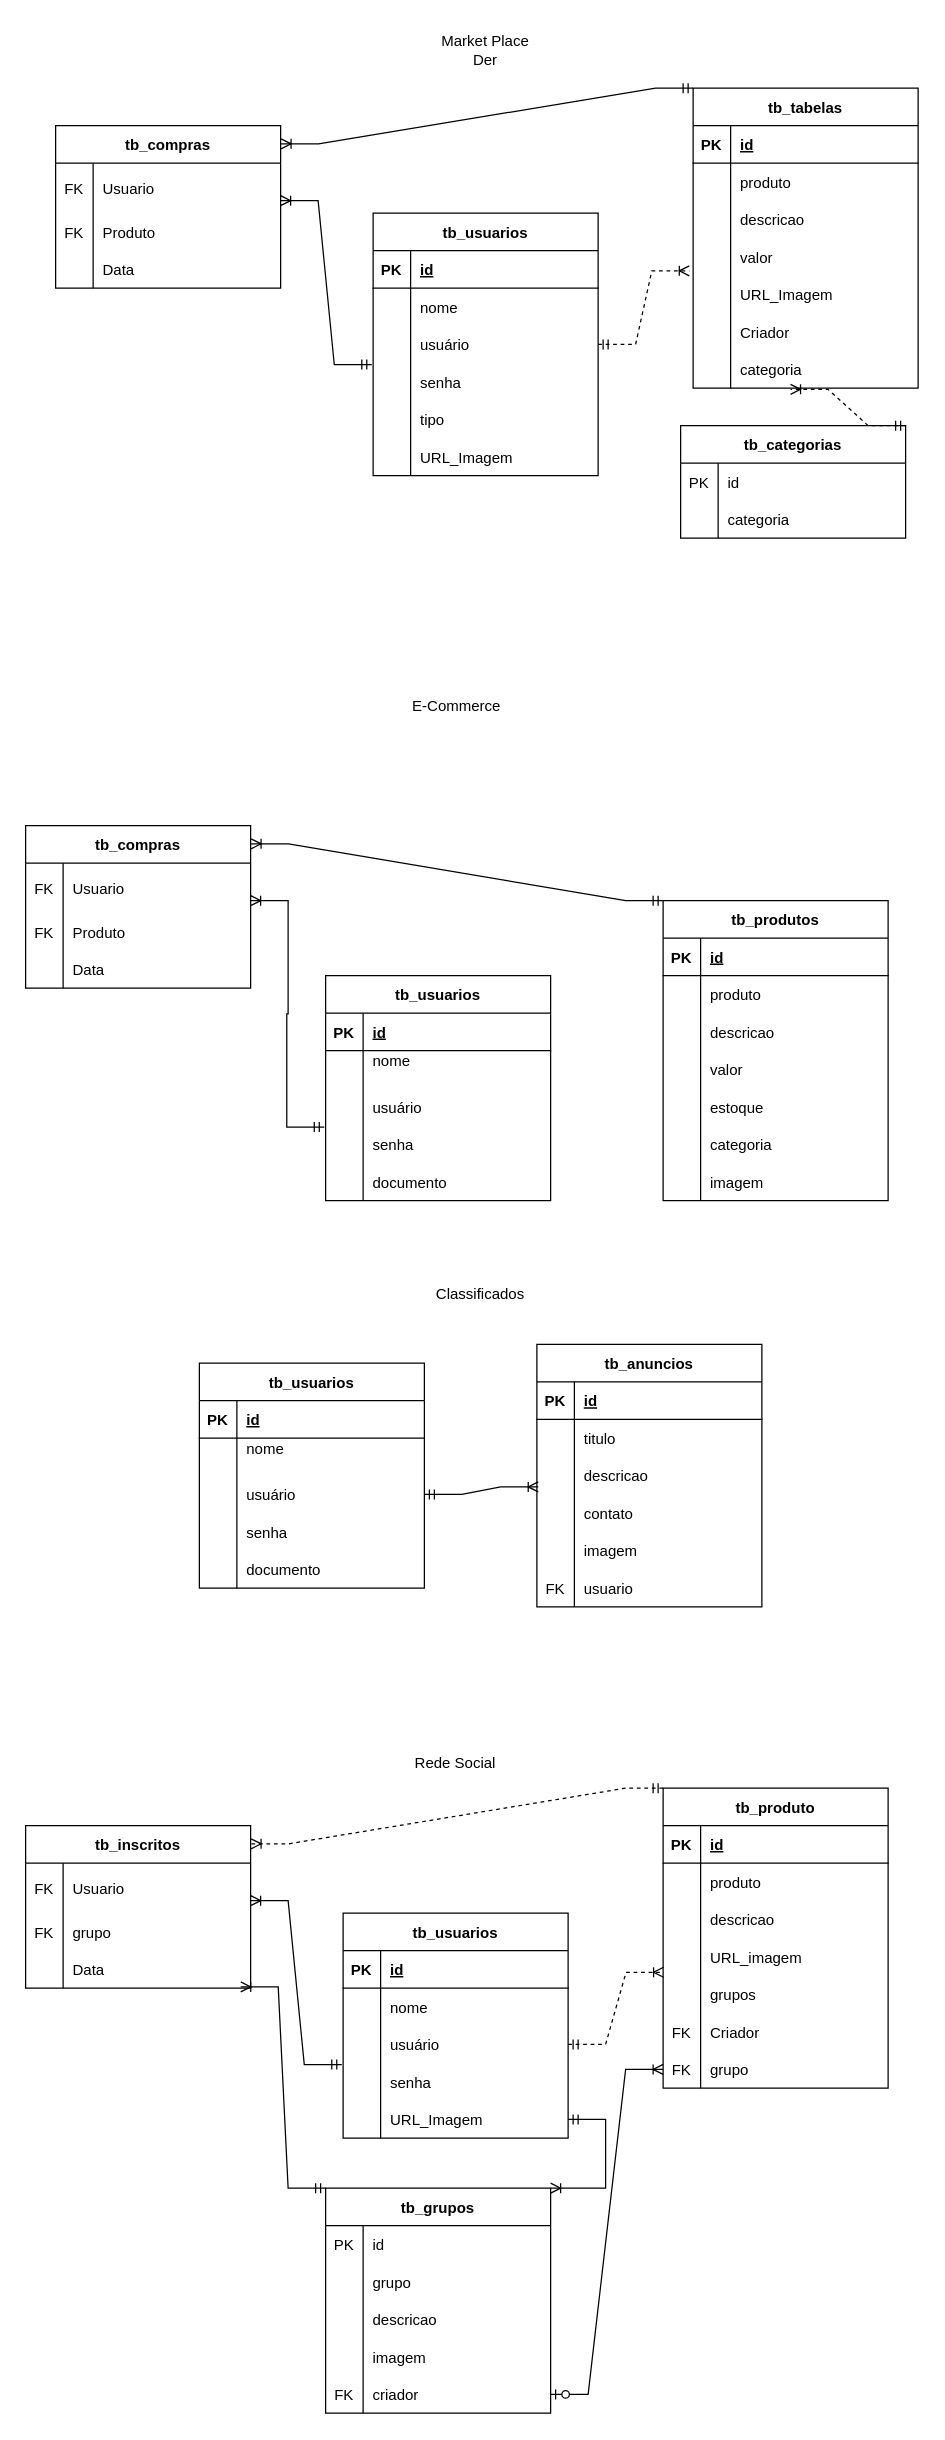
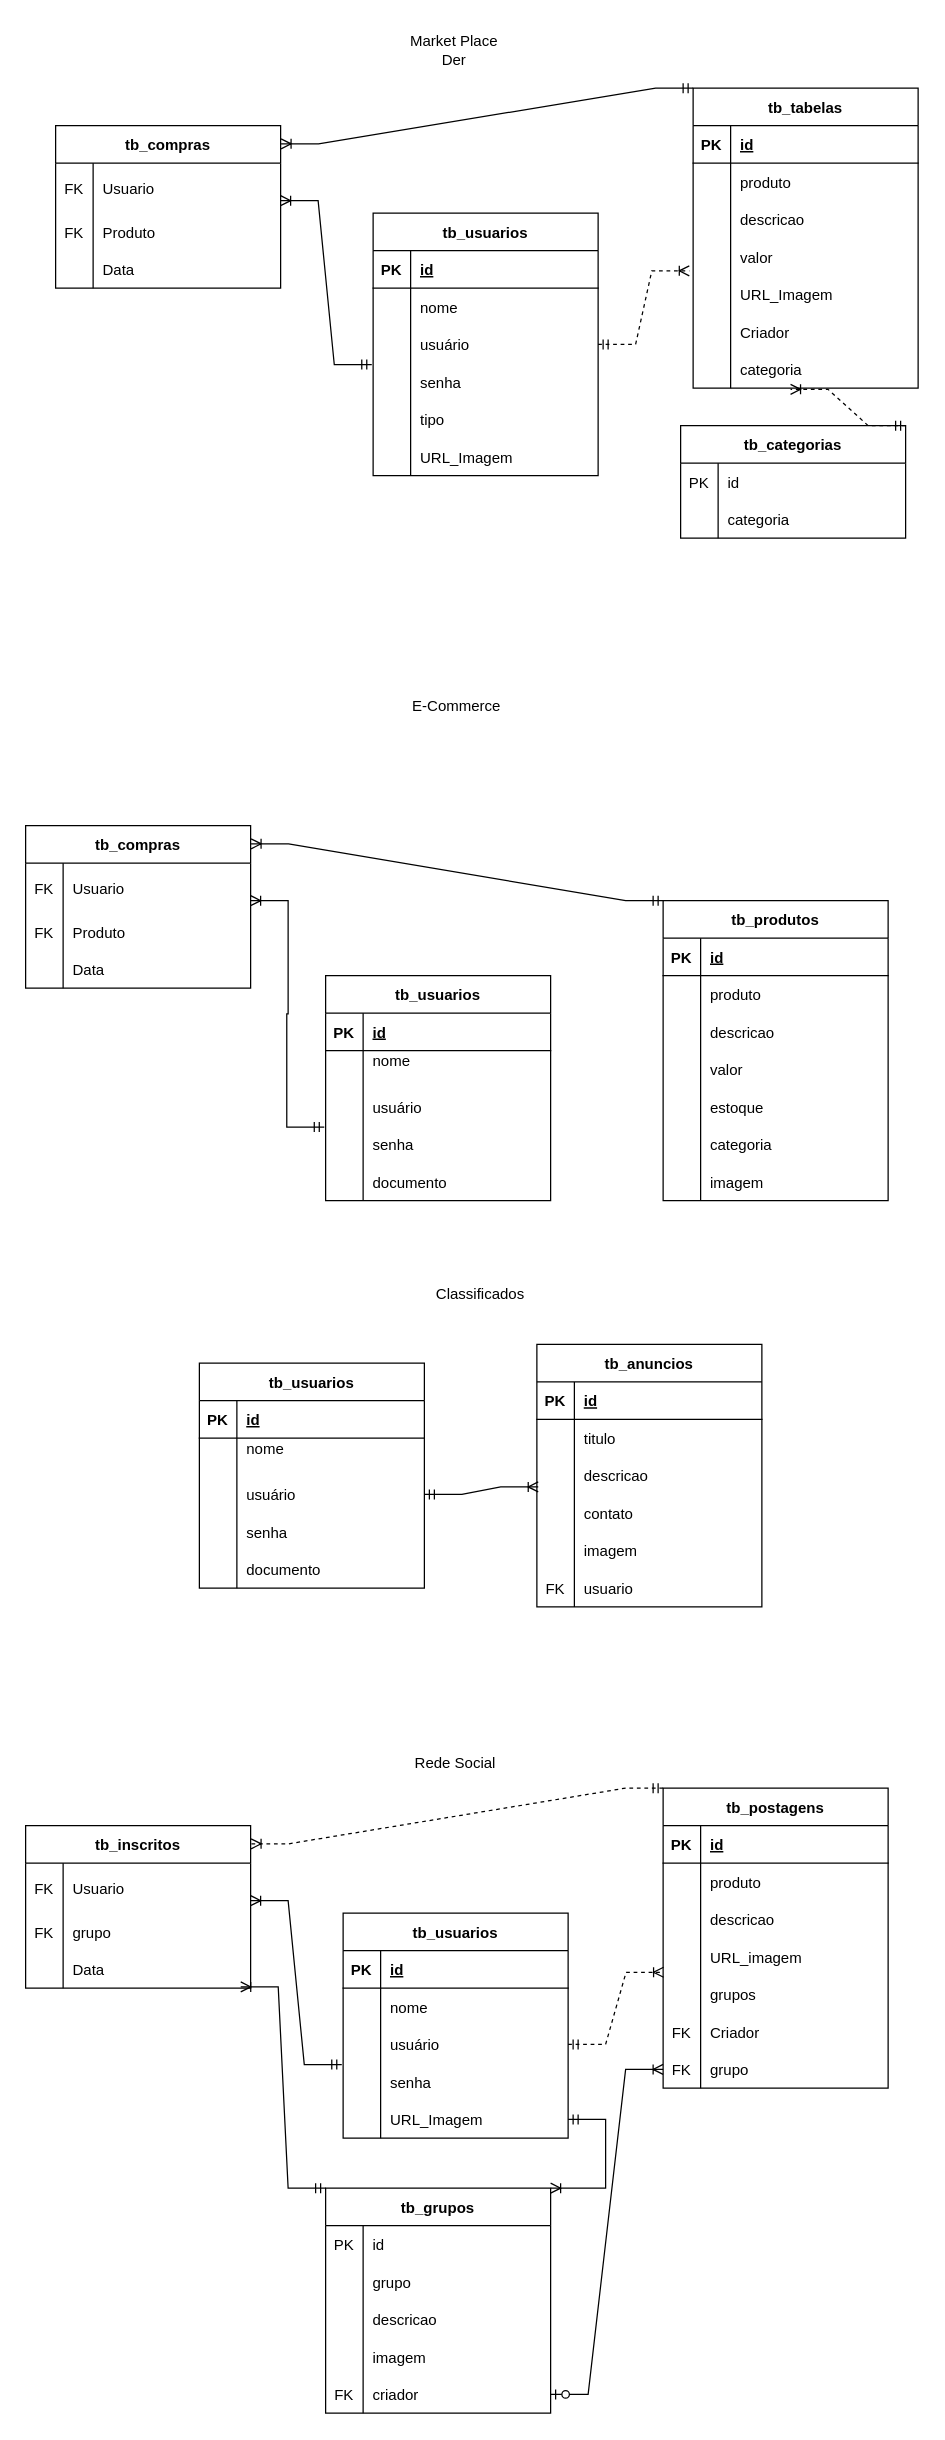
(486, 51) -> (454, 51)
(775, 1808) -> (775, 1808)
